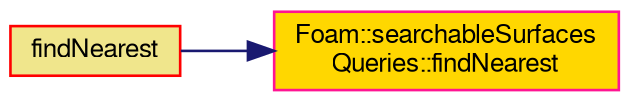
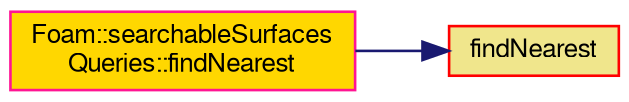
(214, 51) -> (389, 51)
